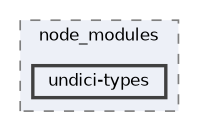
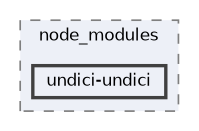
(99, 82) -> (99, 82)
